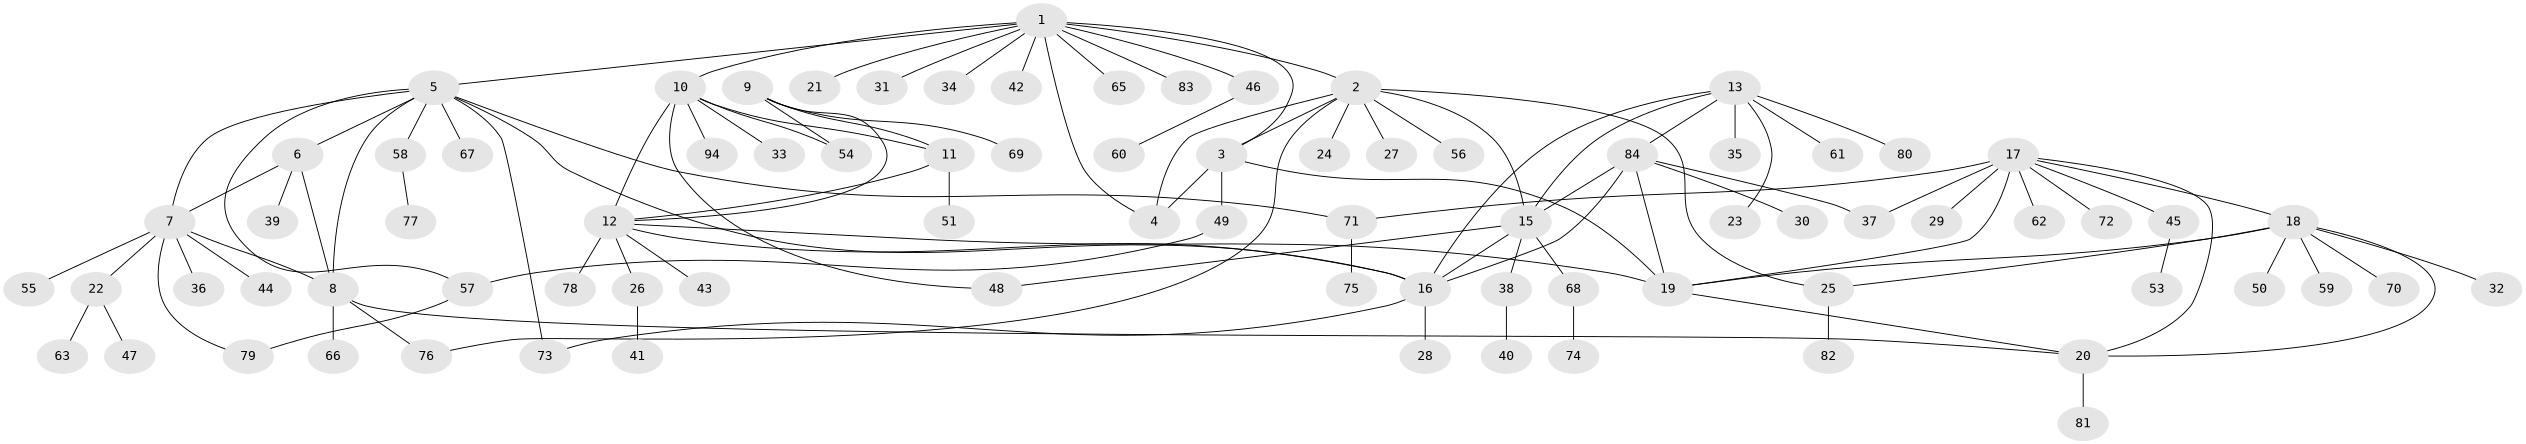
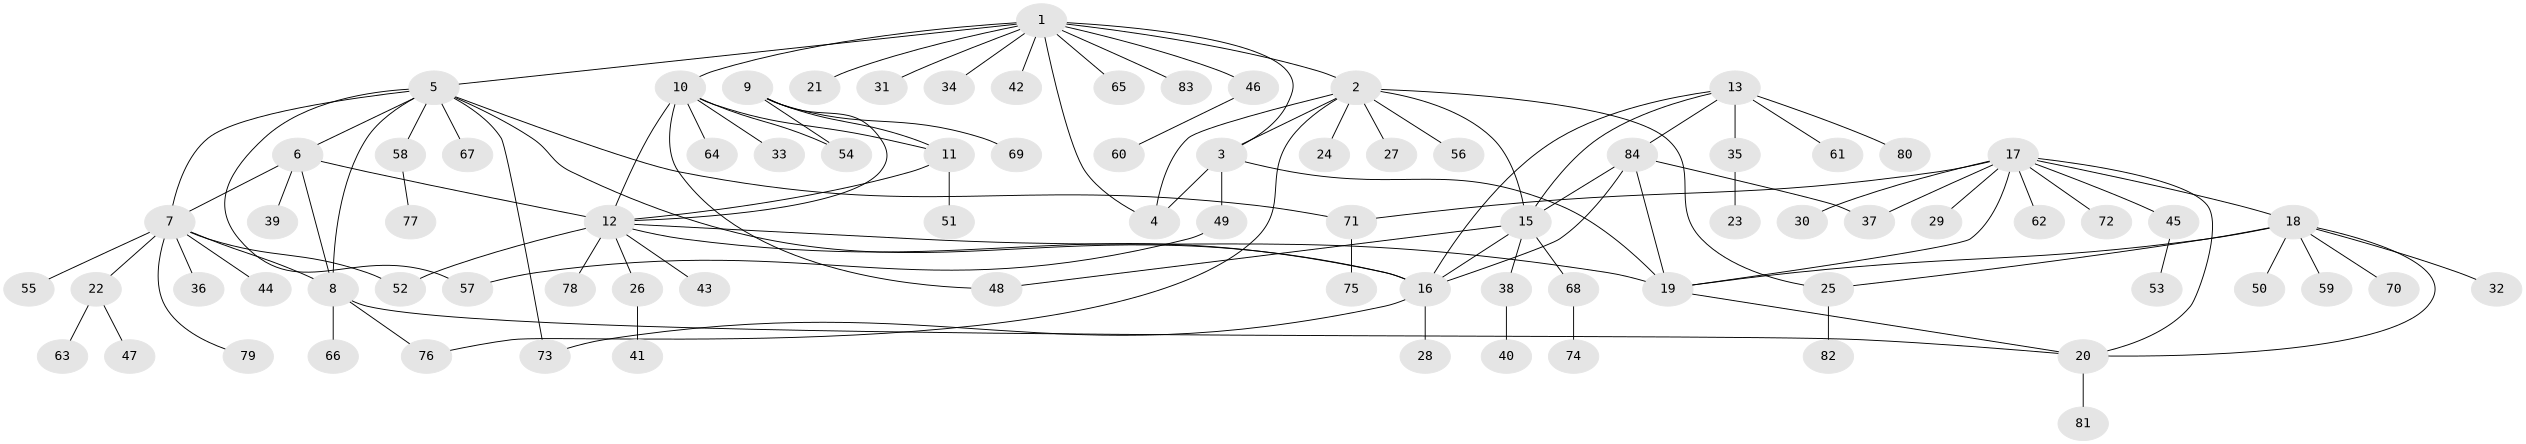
(712, 155) -> (712, 155)
(1772, 155) -> (1735, 197)
(1719, 186) -> (1905, 183)
none -> (453, 190)
none -> (400, 289)
(360, 326) -> none
